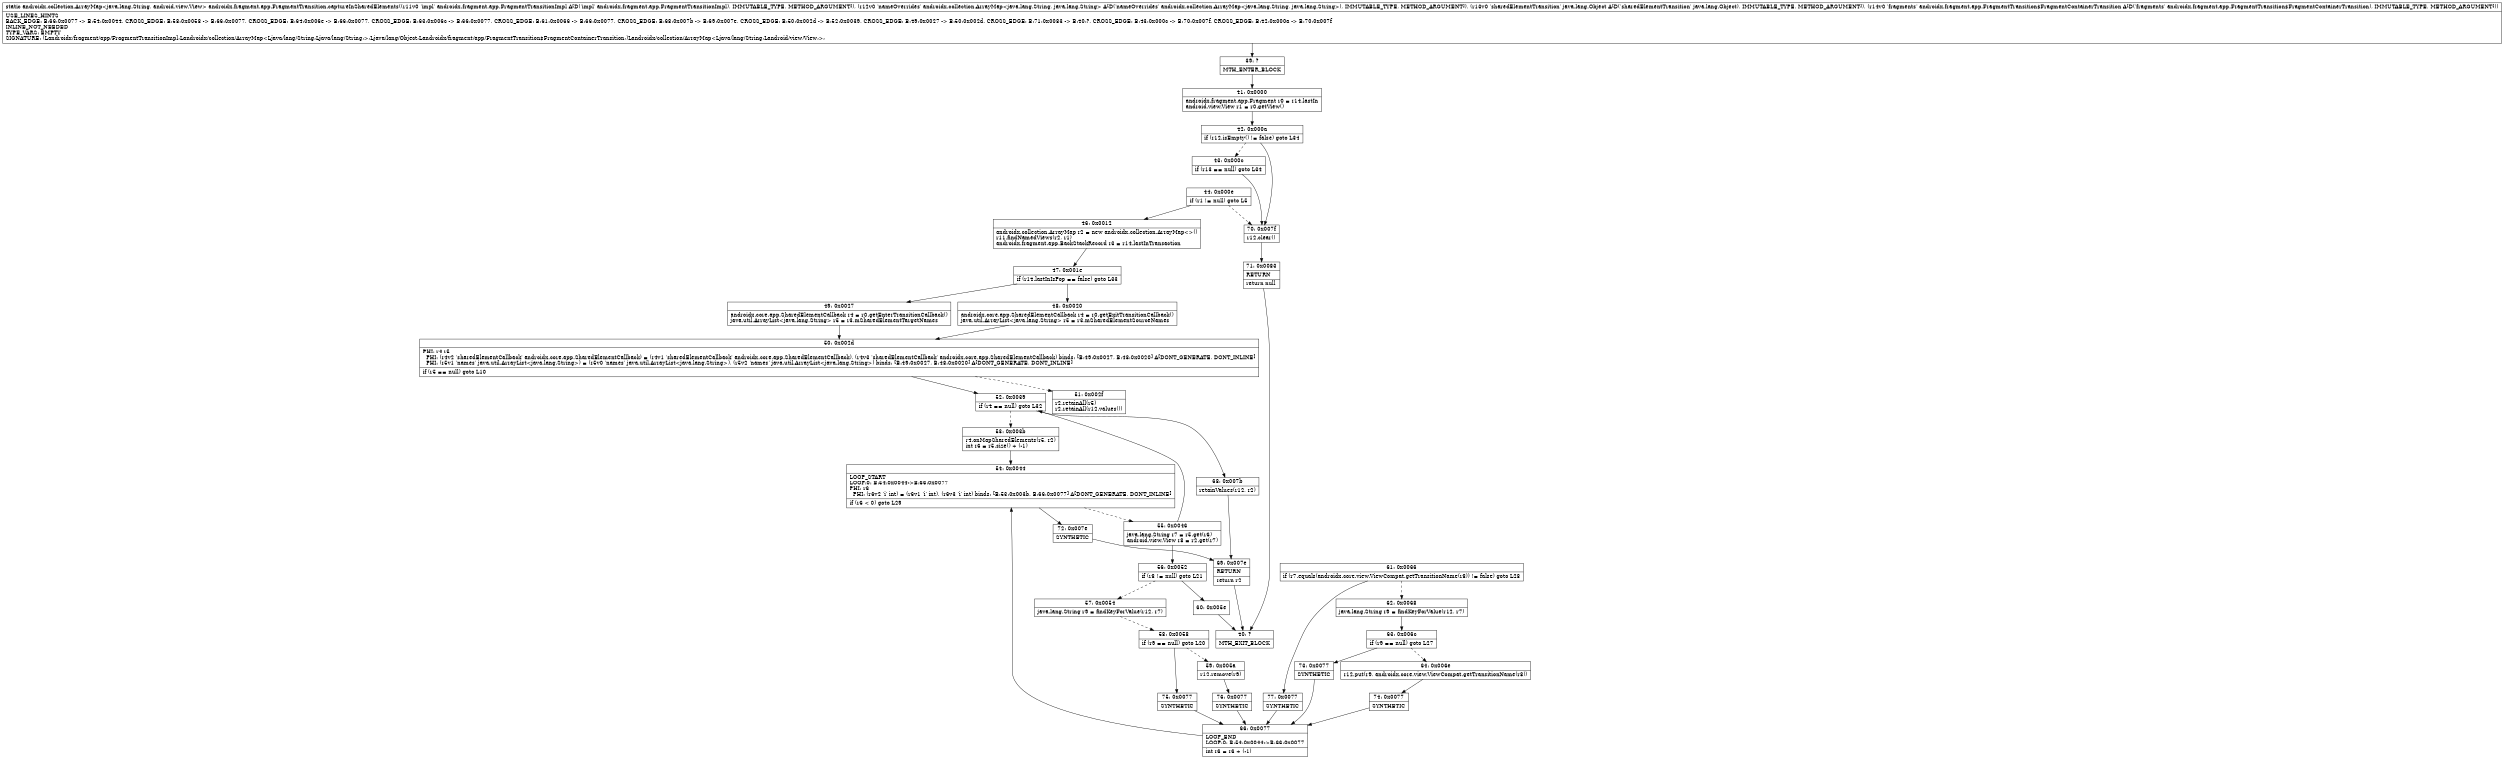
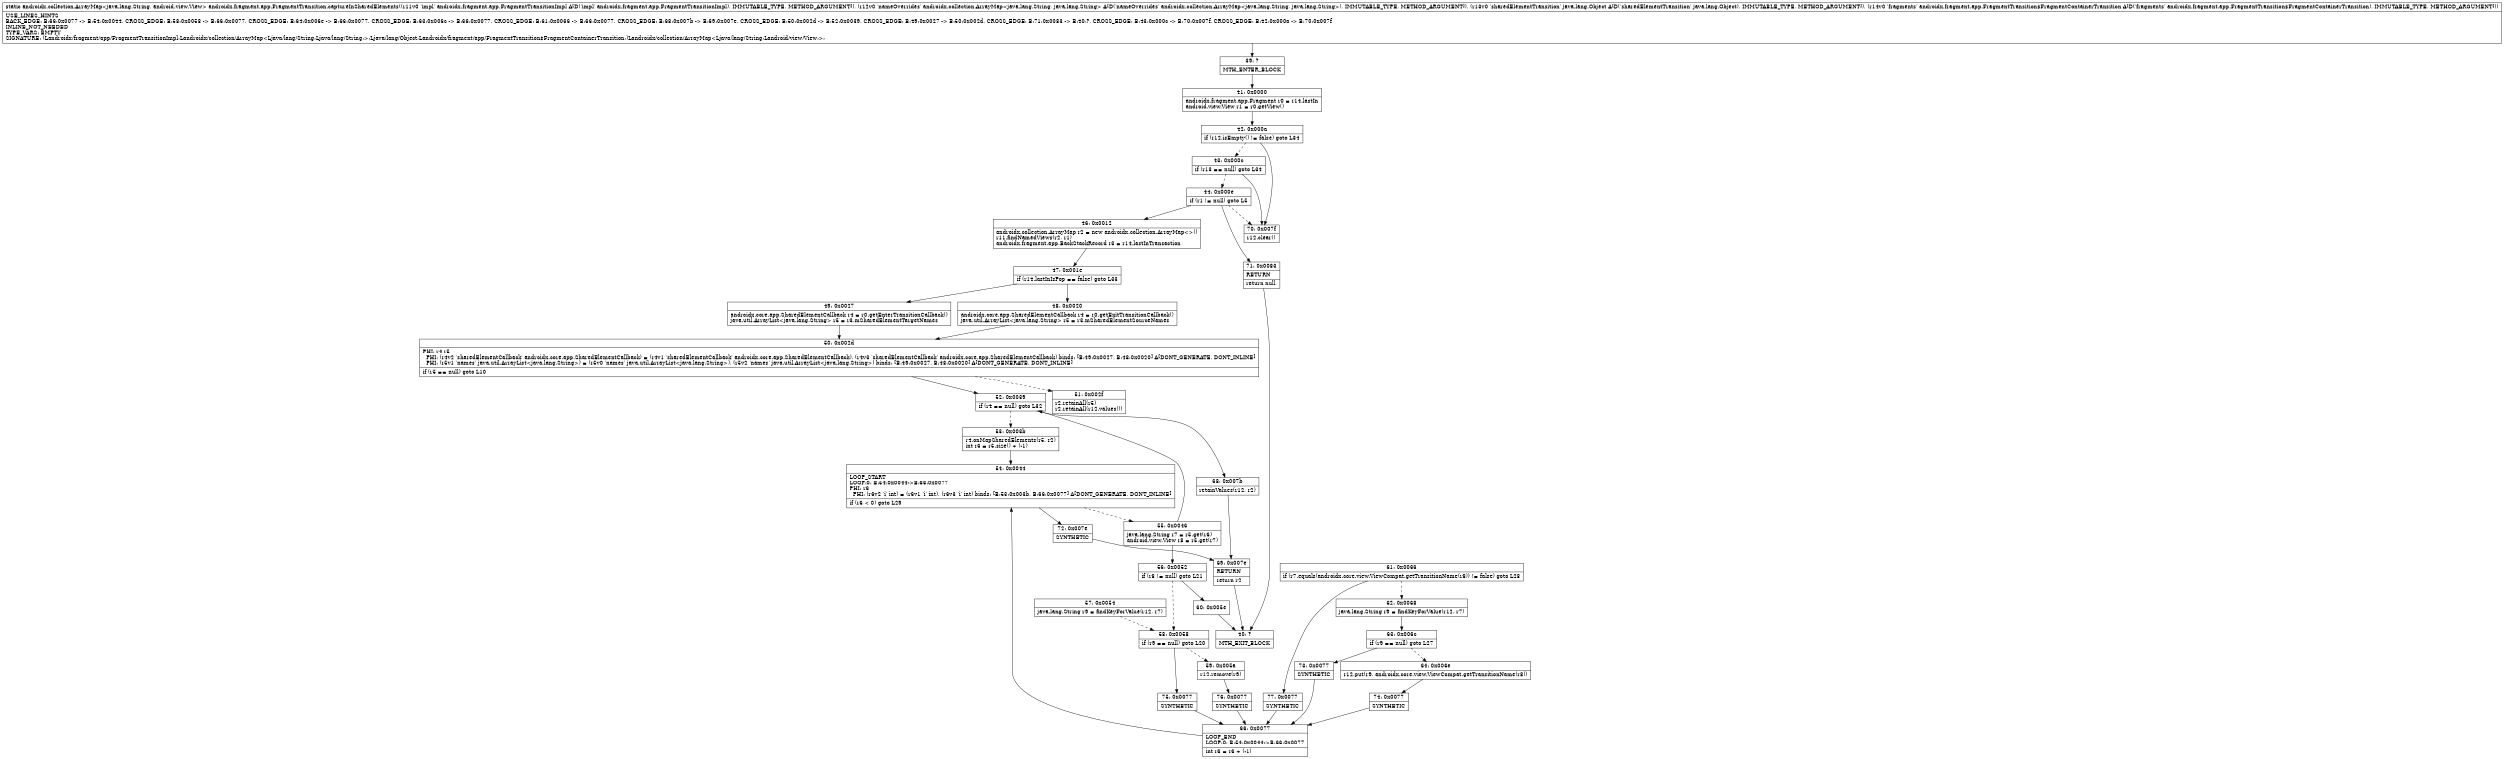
none -> (1224, 179)
(1262, 250) -> (1233, 233)
(1172, 541) -> (1172, 541)
(1138, 589) -> (1173, 604)
